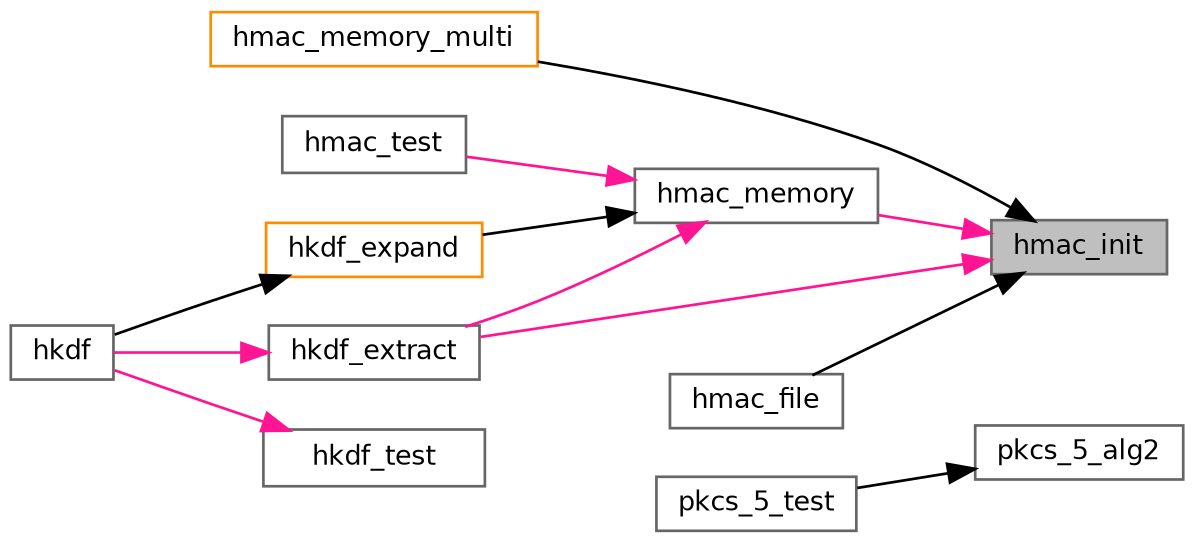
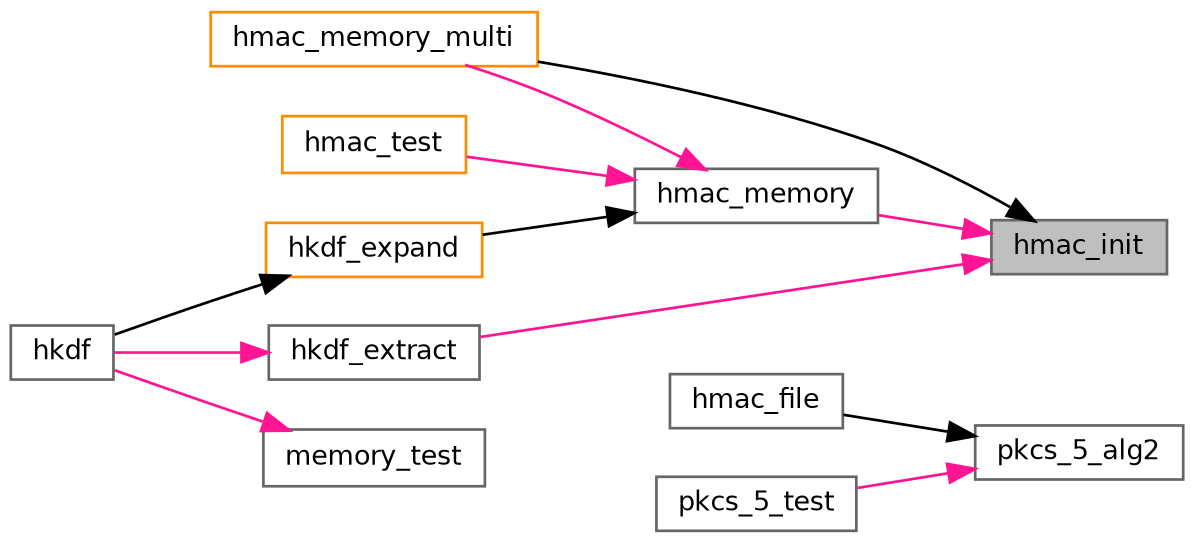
(374, 145) -> (374, 145)
(575, 285) -> (575, 106)
(905, 330) -> (896, 423)
(374, 458) -> (374, 458)
(903, 481) -> (903, 481)
